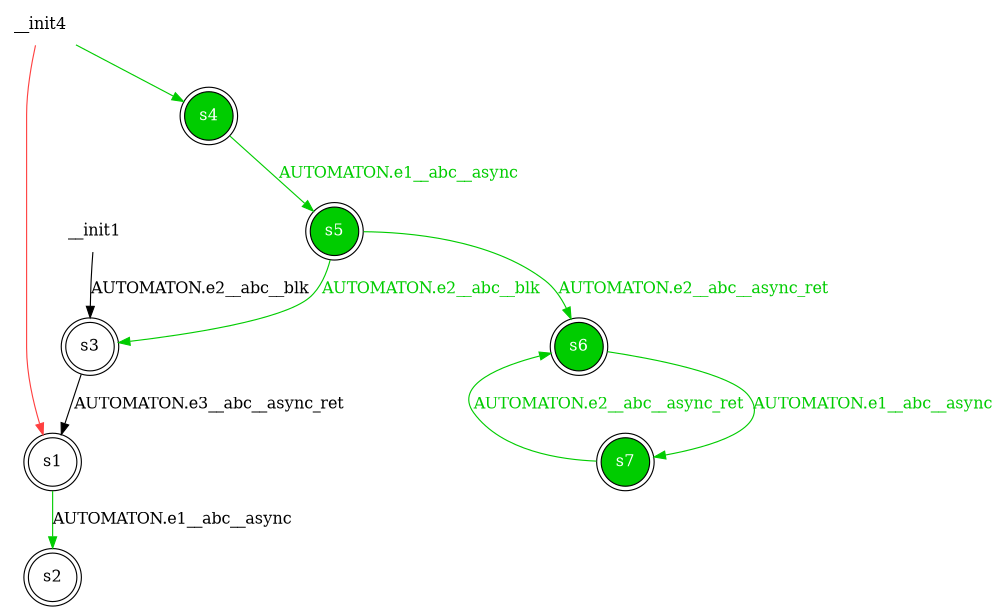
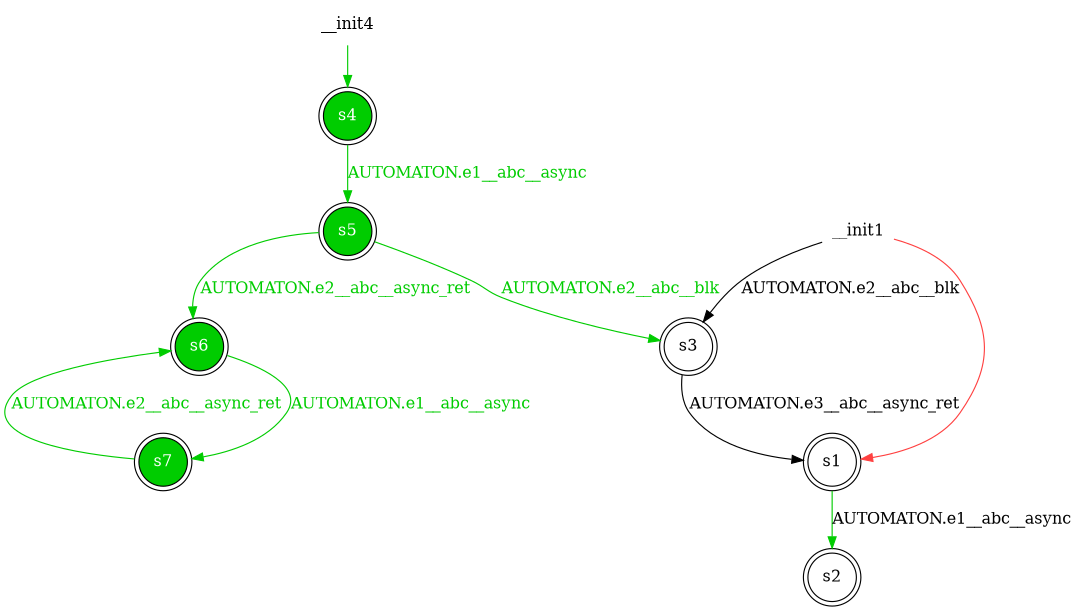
(27, 235) -> (984, 357)
